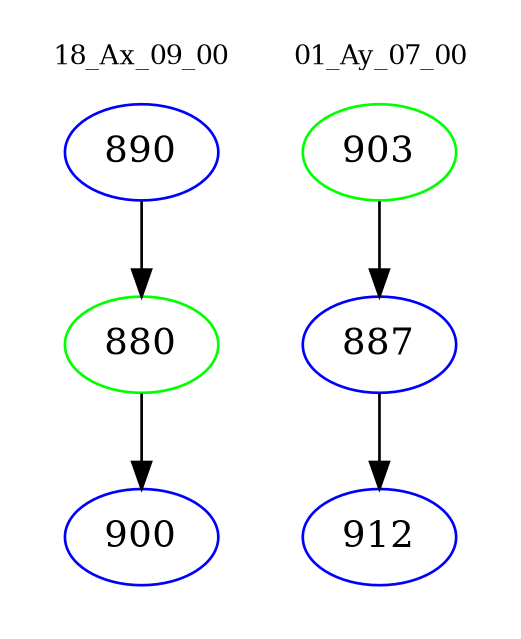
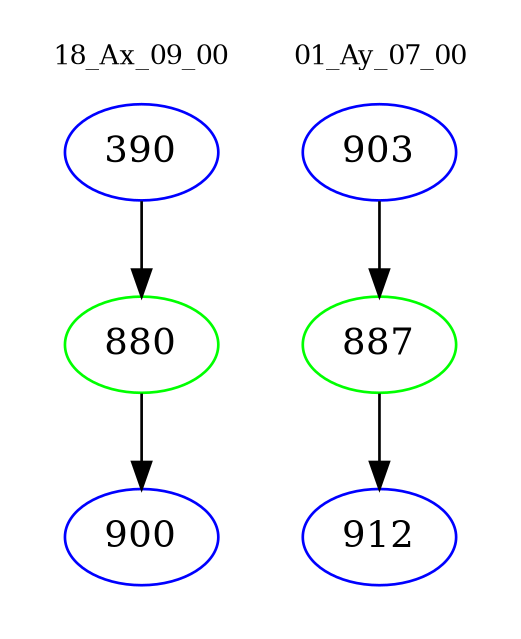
(142, 152) -> (142, 152)
(379, 152) -> (379, 152)
(379, 345) -> (379, 345)
